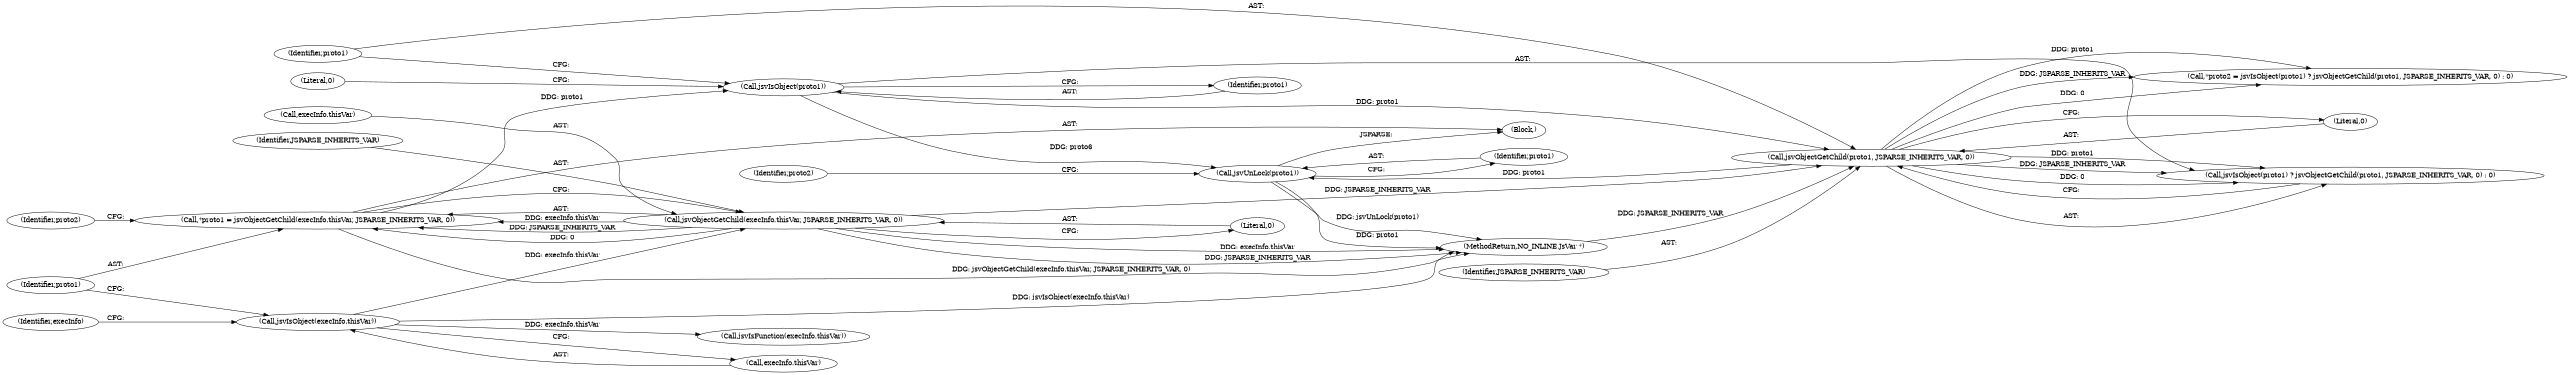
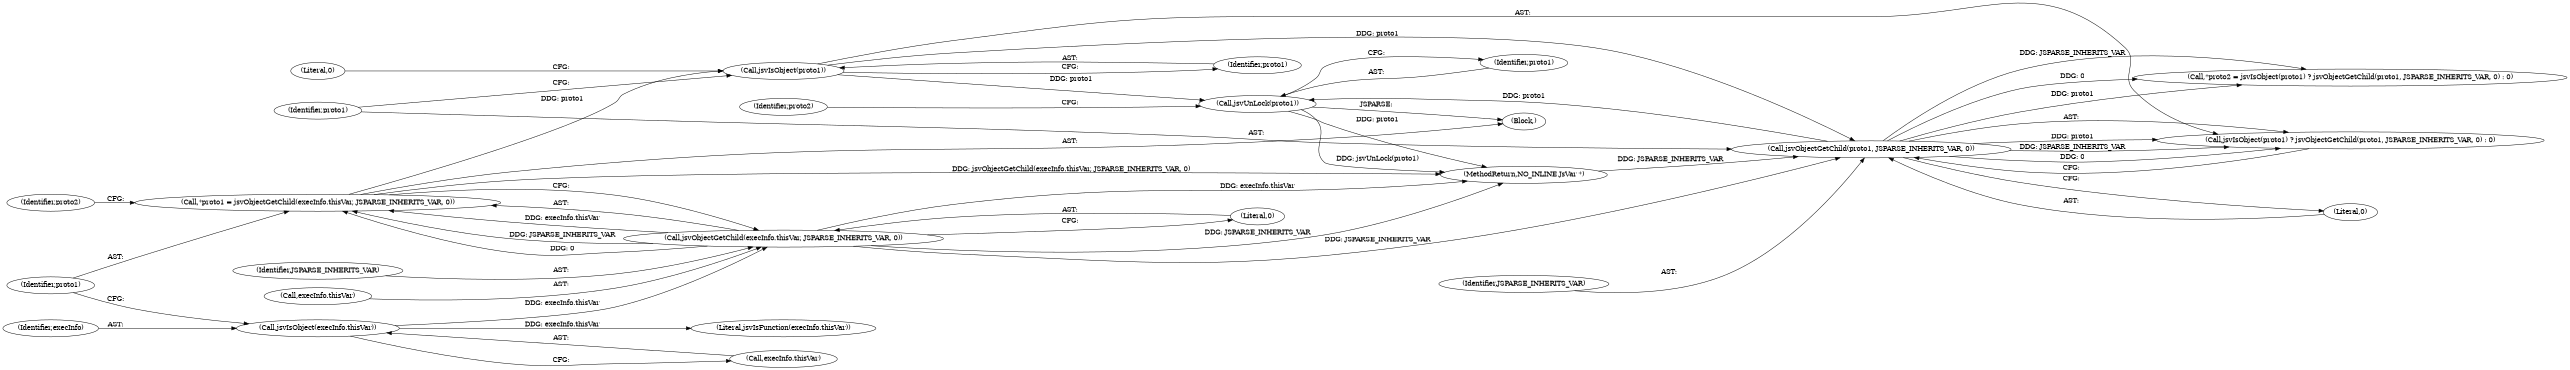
(1071, 148) -> (1071, 79)
(932, 310) -> none
(117, 319) -> (117, 325)
(783, 337) -> (783, 328)
